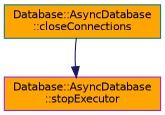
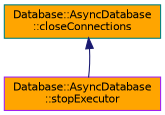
(75, 52) -> (90, 63)
